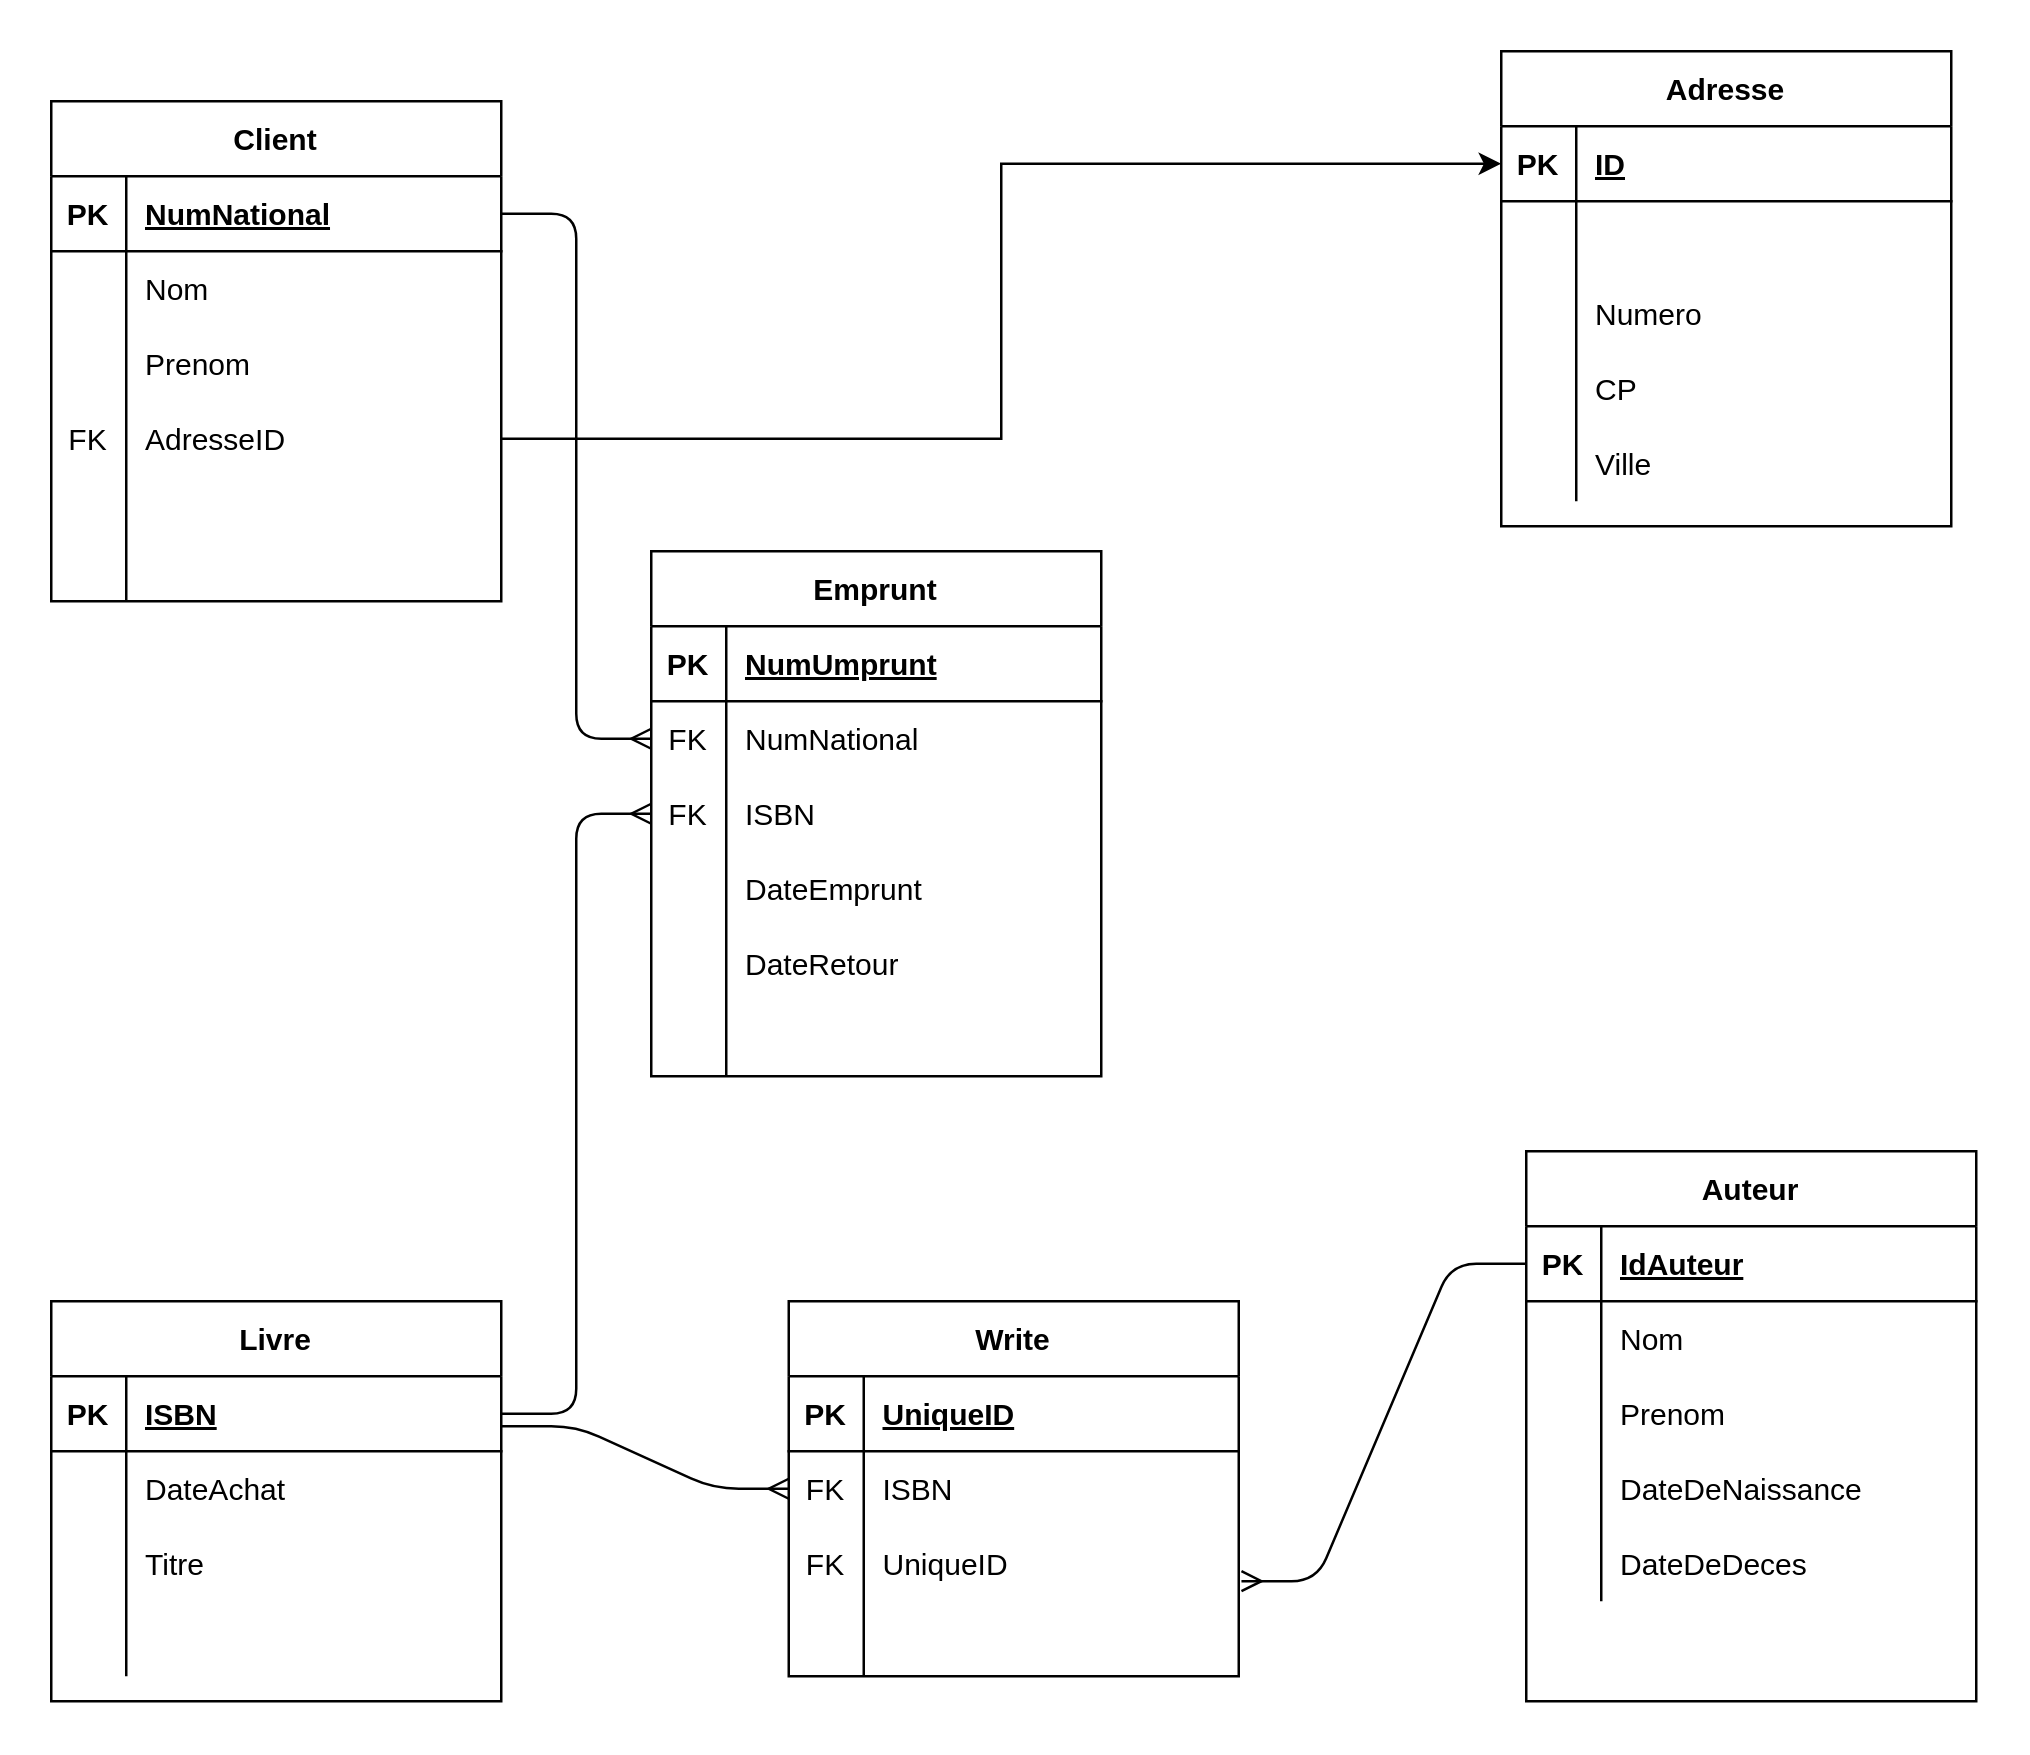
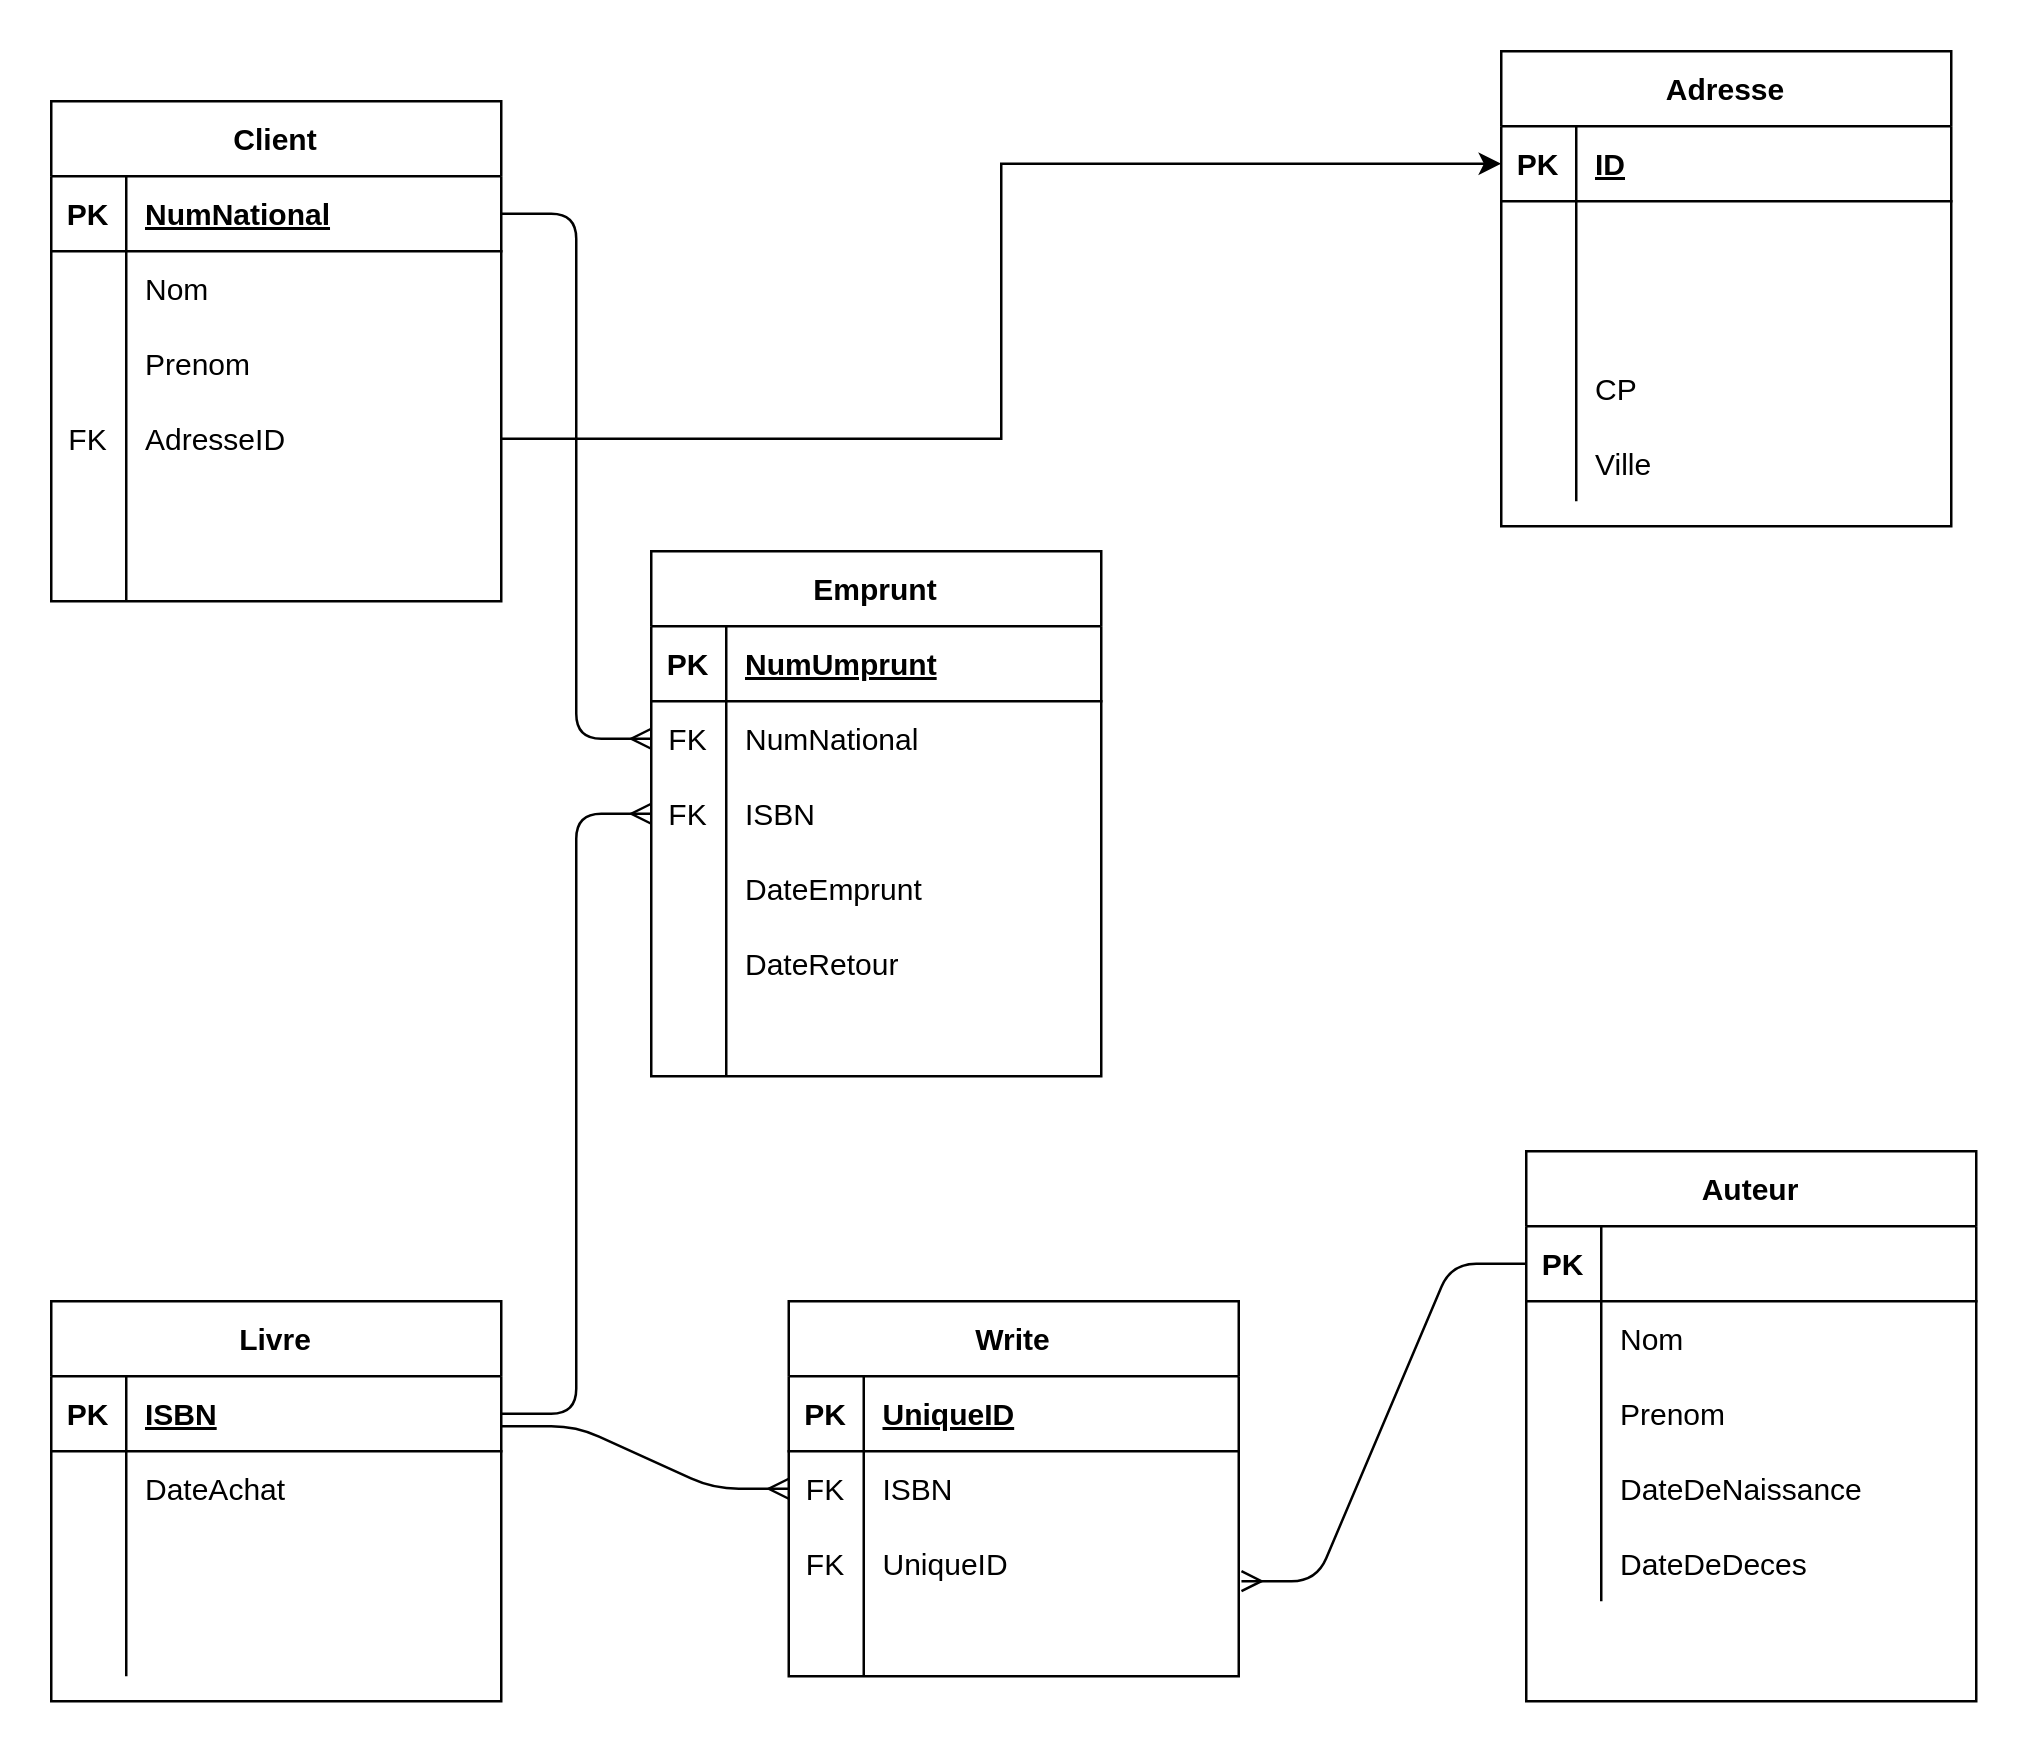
(1764, 314) -> none
(1789, 1264) -> none
(314, 1564) -> none
